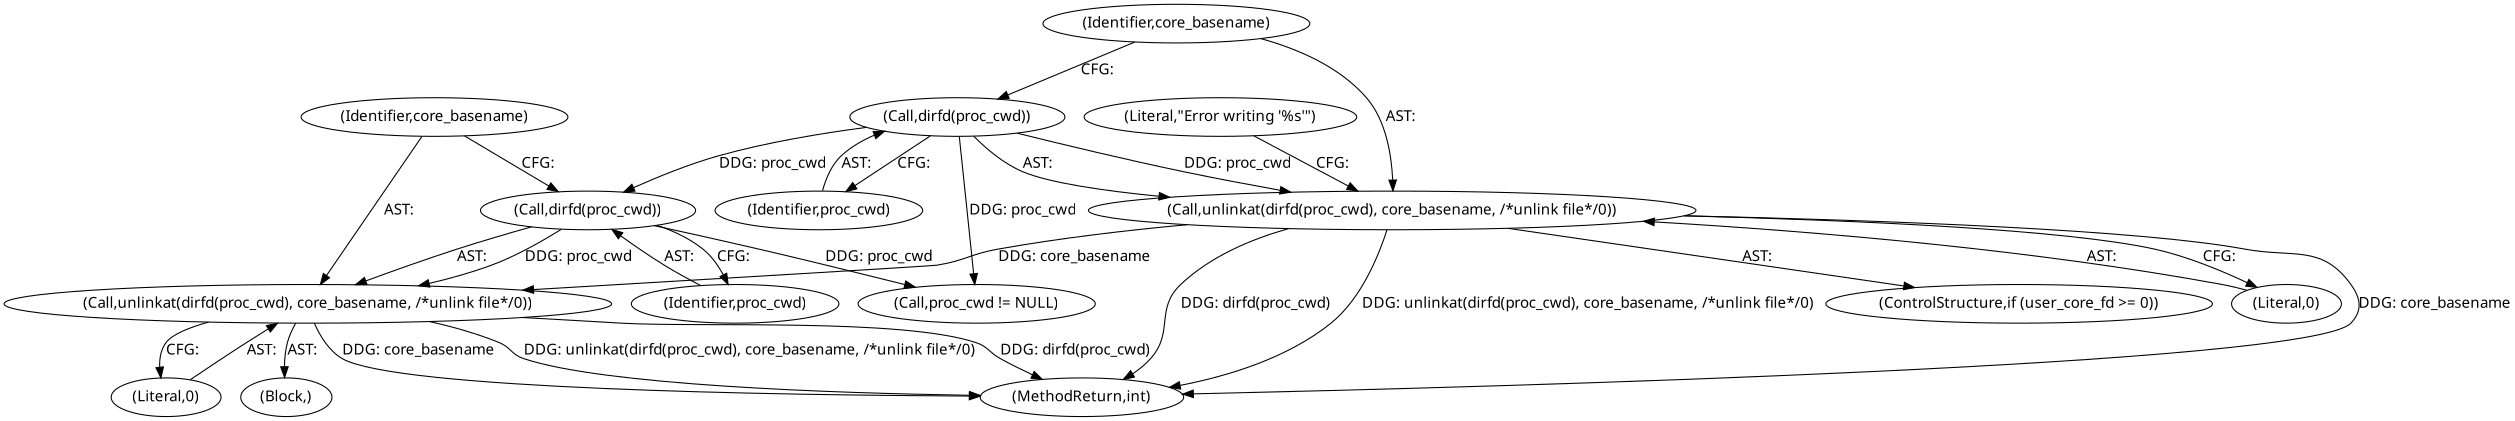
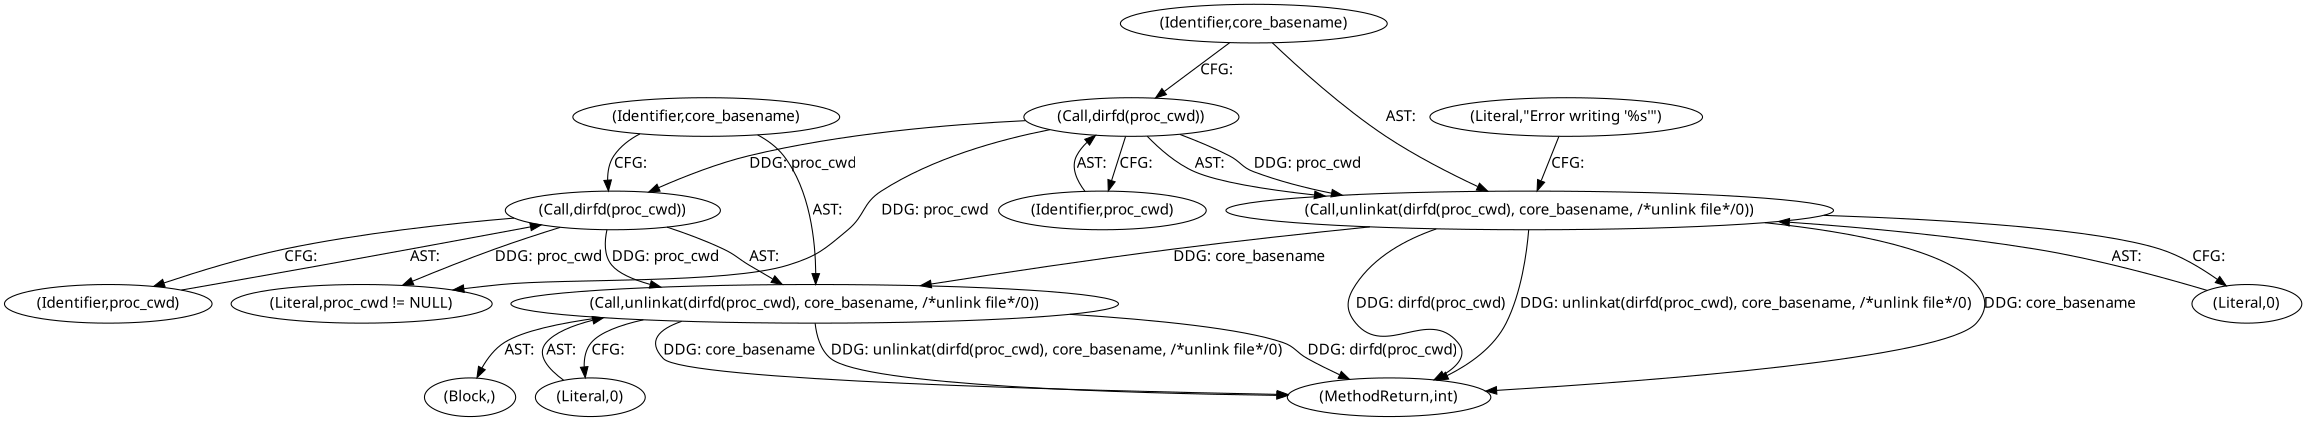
(977, 304) -> (362, 304)
(2019, 304) -> none
